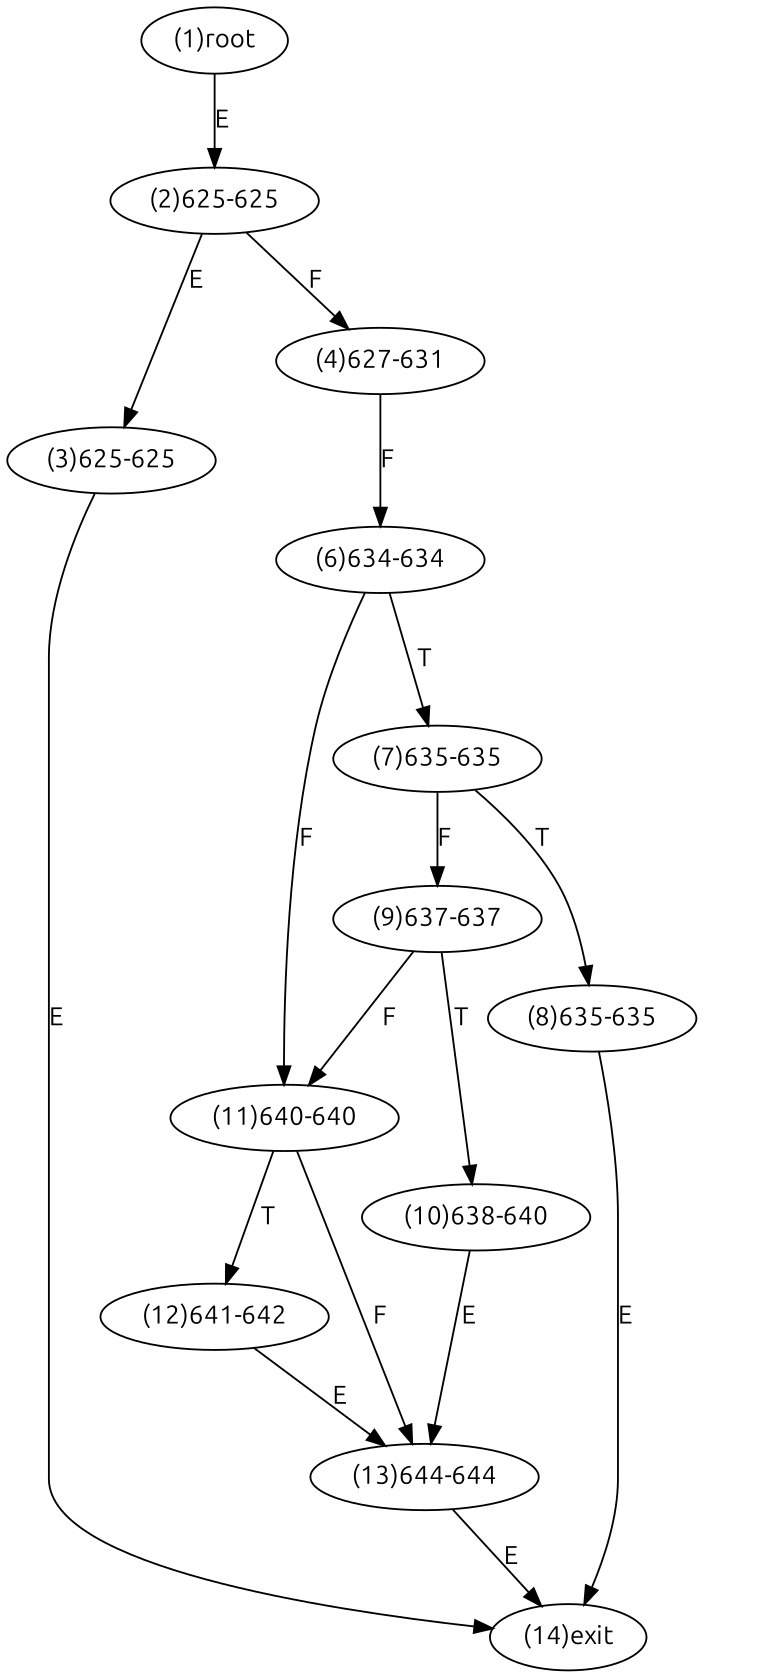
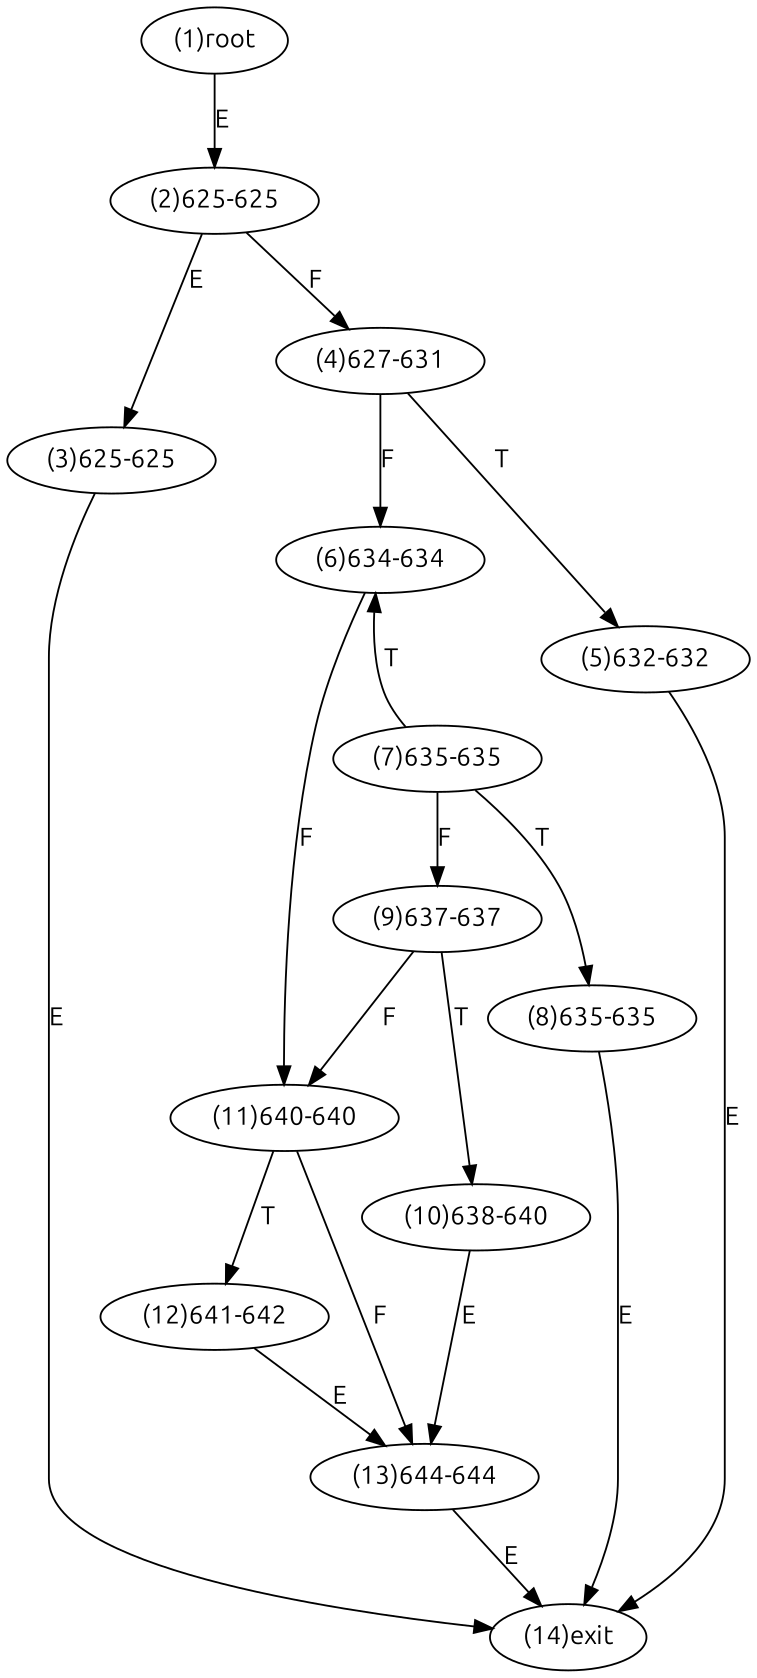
(406, 650) -> (378, 673)
none -> (646, 659)
